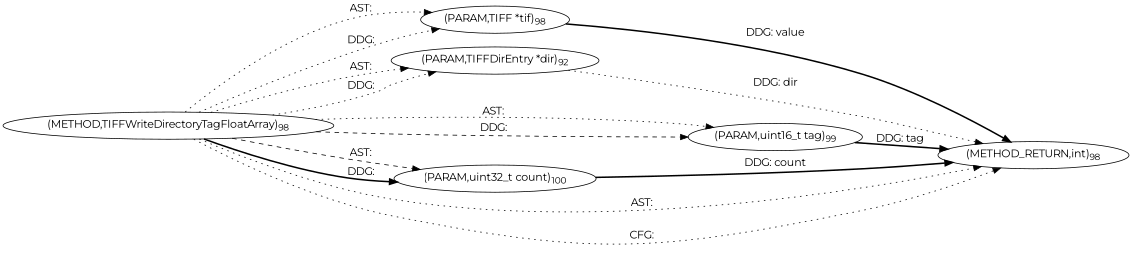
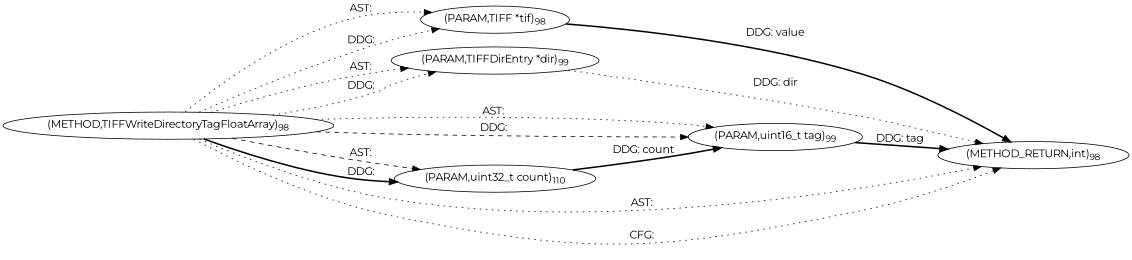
(564, 59) -> (564, 59)
(770, 173) -> (643, 161)
(559, 178) -> (559, 178)
